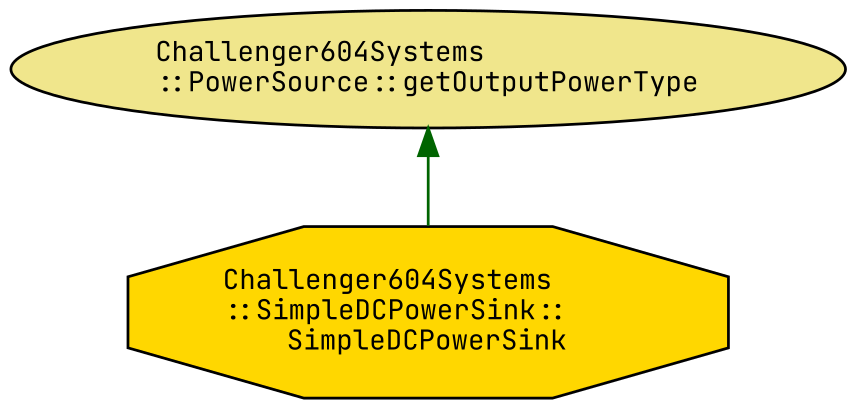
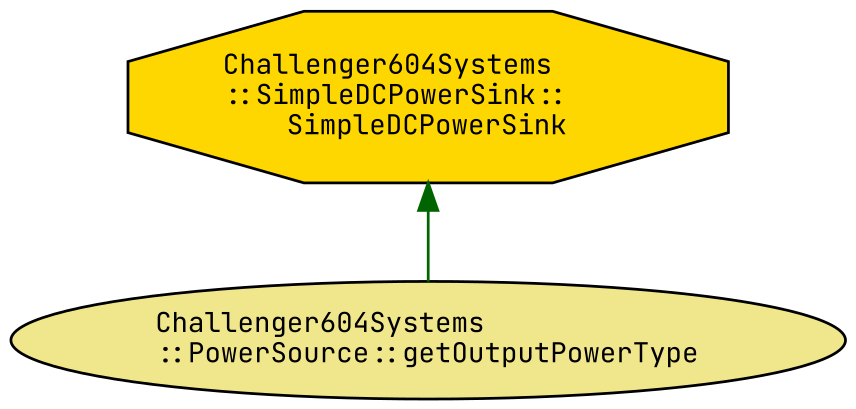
(428, 191) -> (428, 246)
